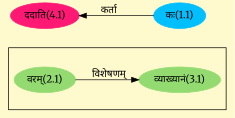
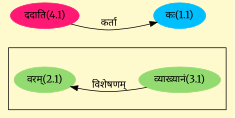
(120, 16) -> (110, 30)
(103, 80) -> (112, 92)
